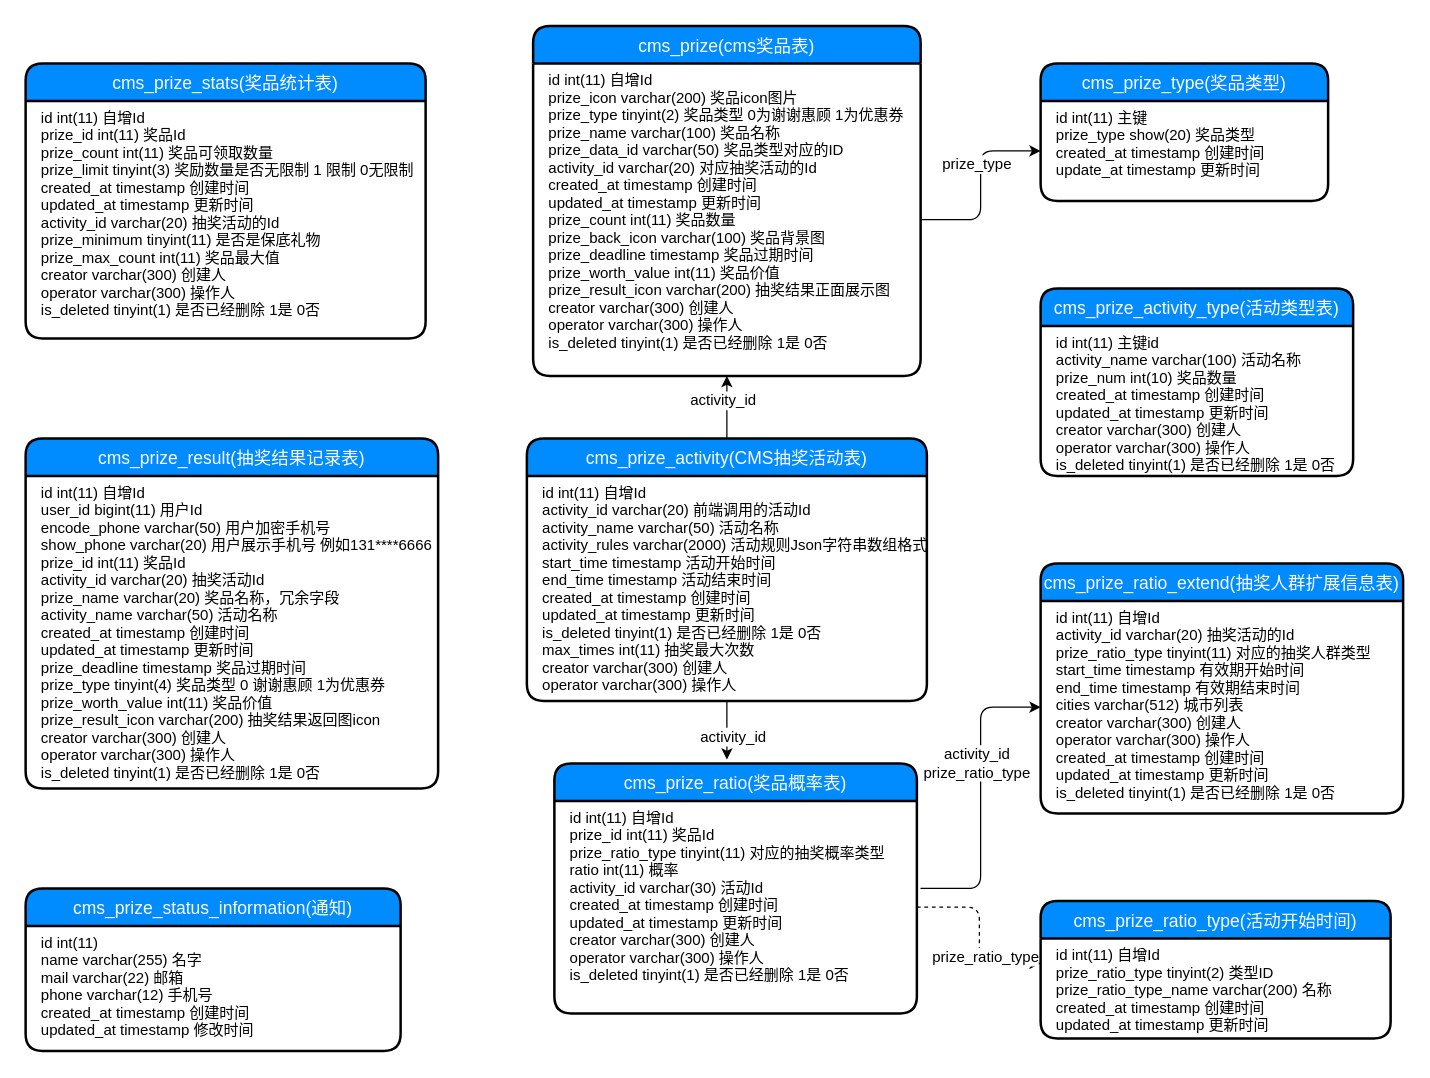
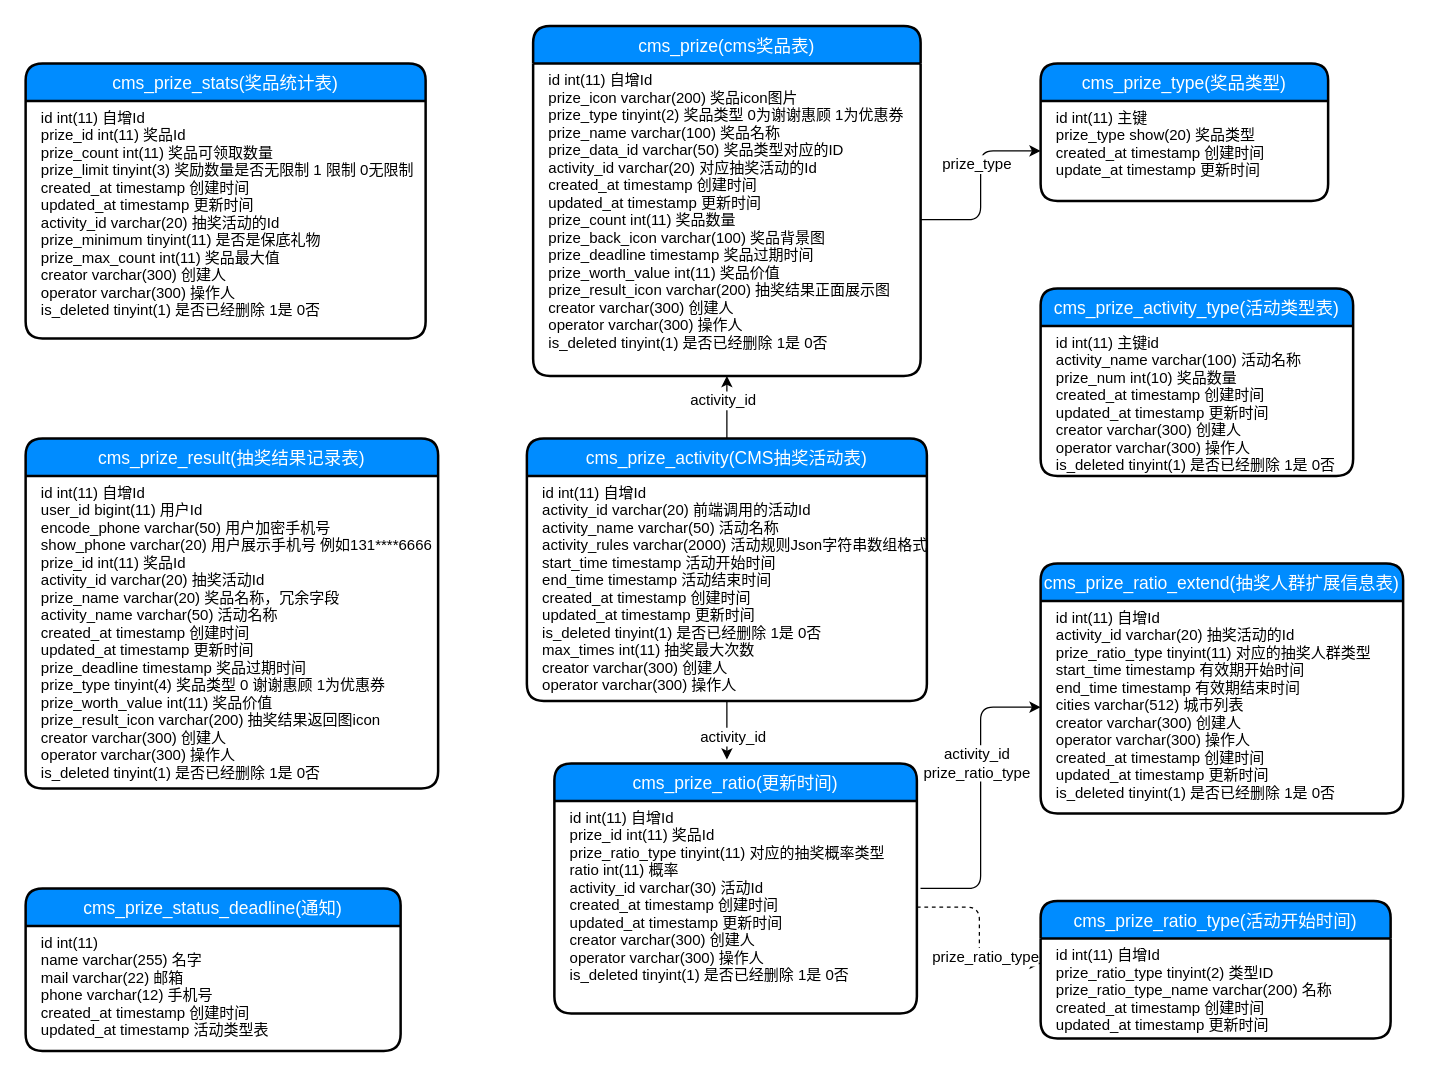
(735, 783) -> (735, 783)
(213, 908) -> (213, 908)
(69, 943) -> (69, 943)
